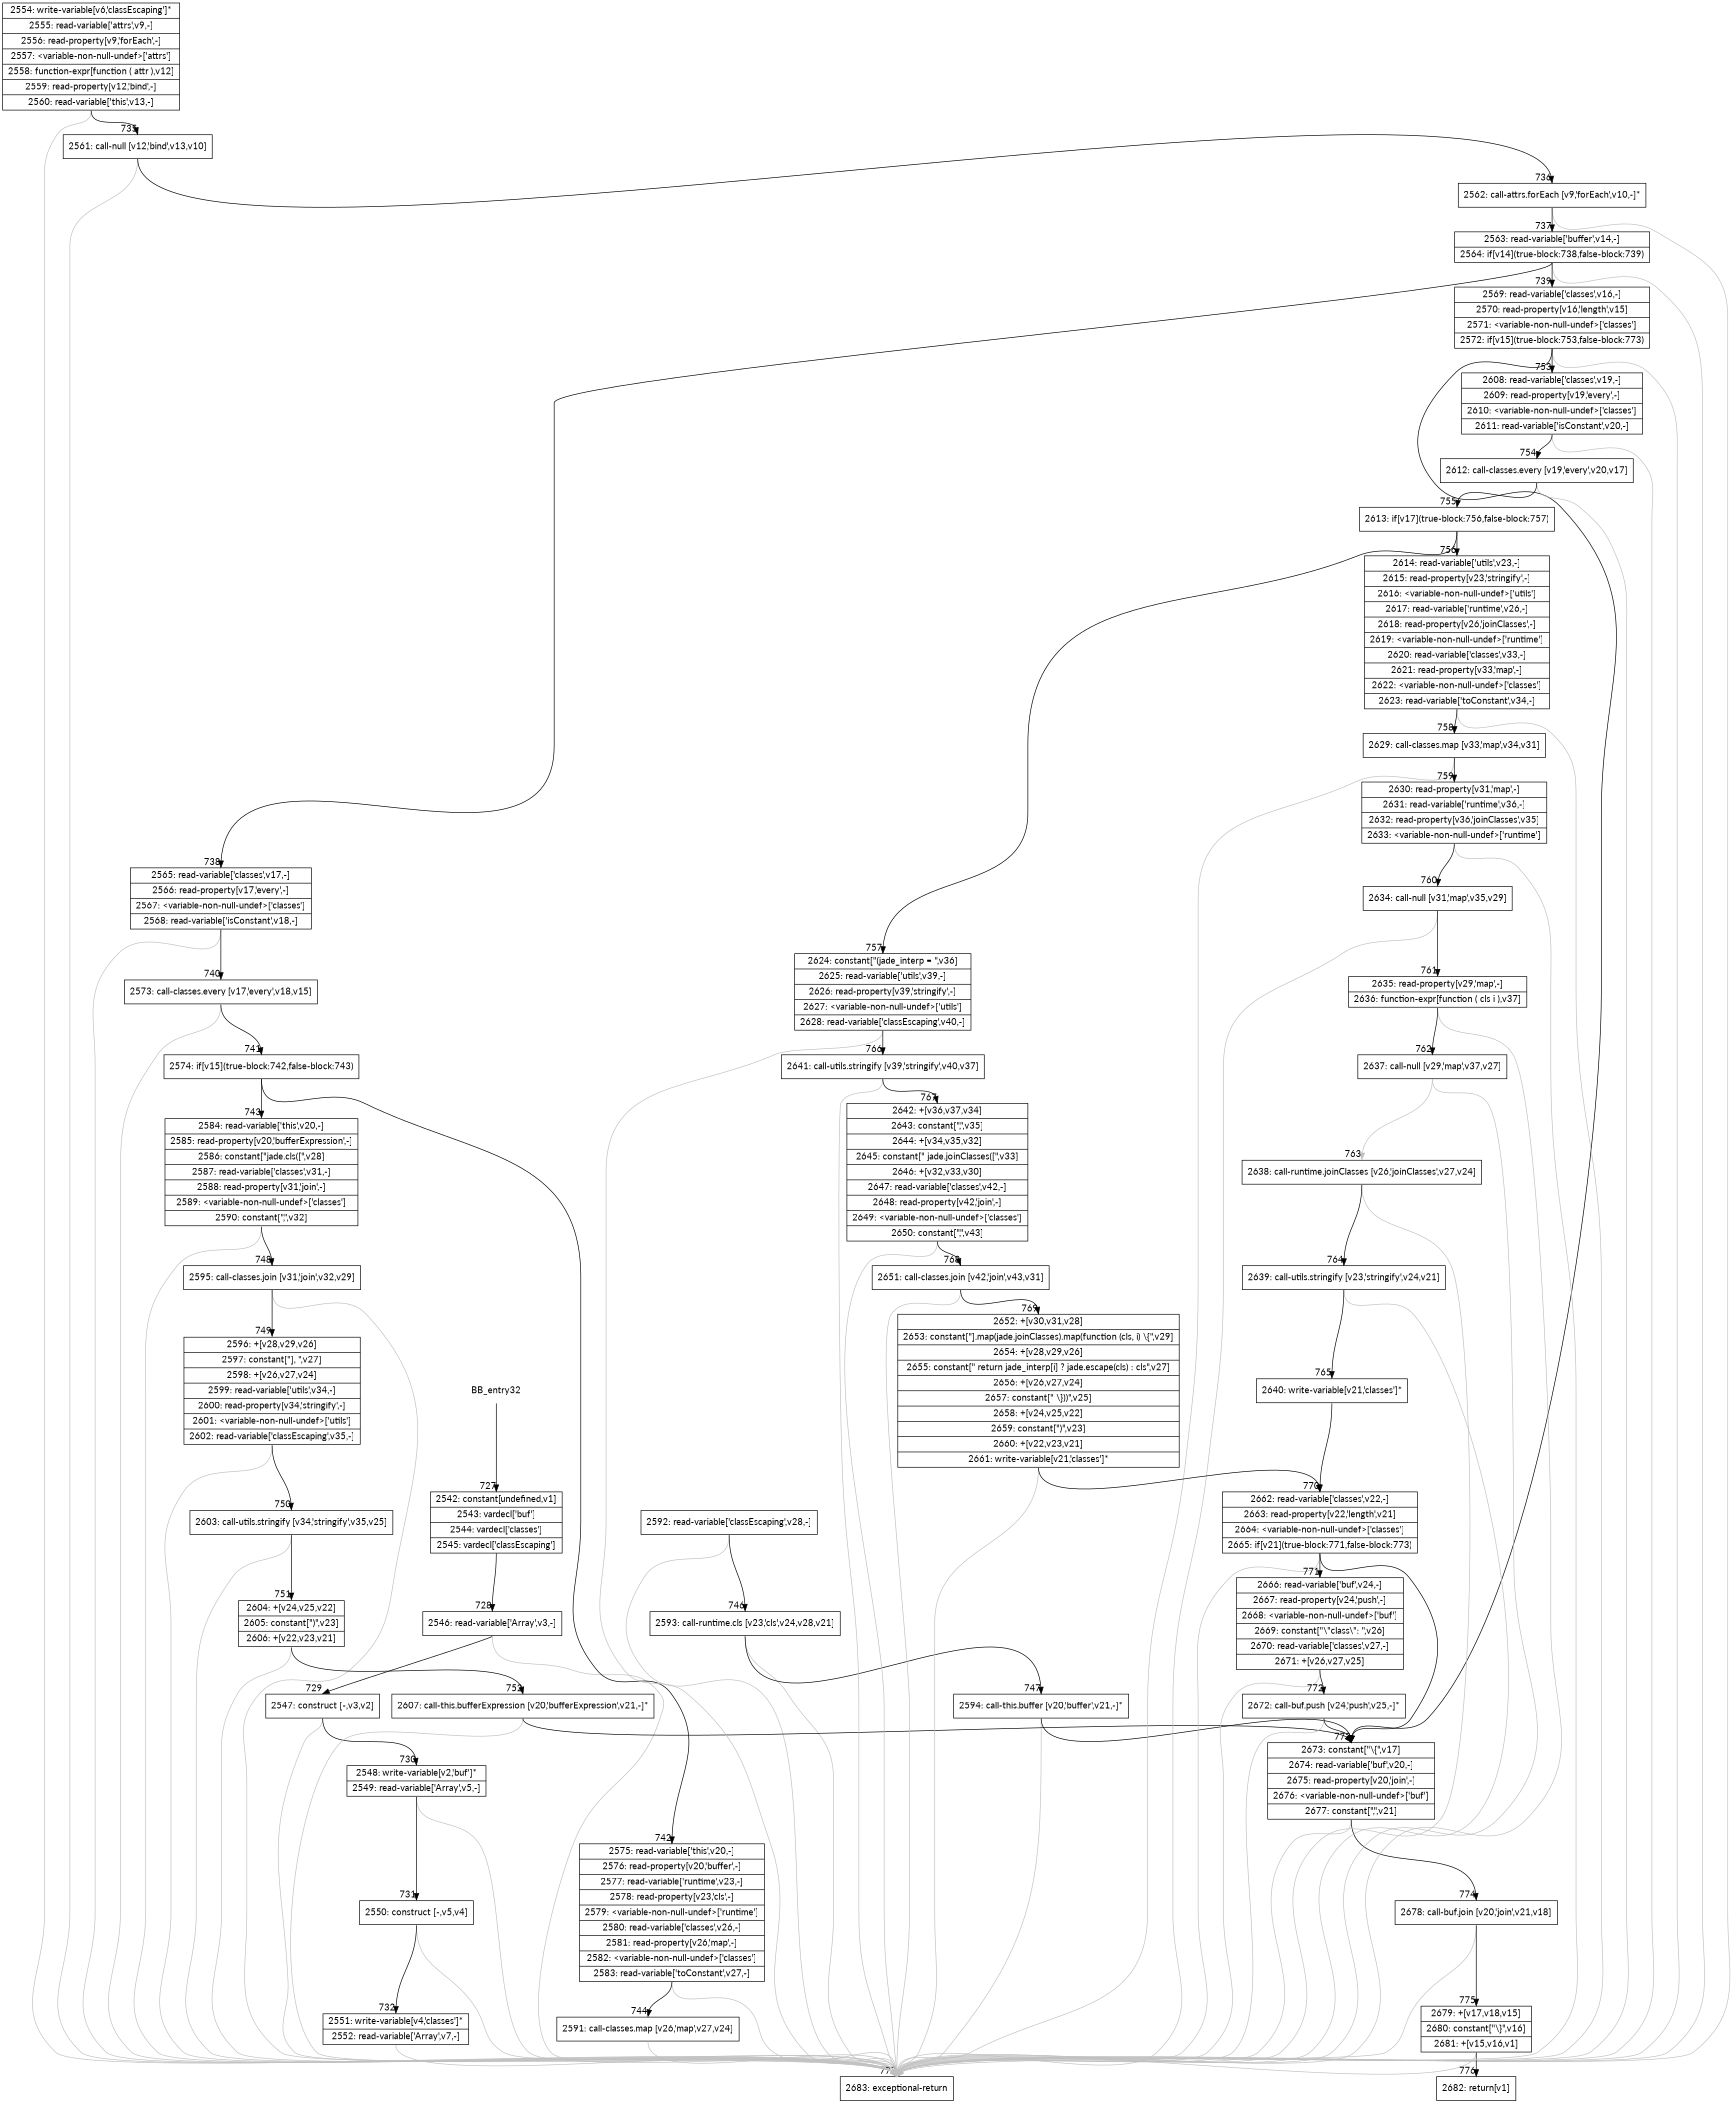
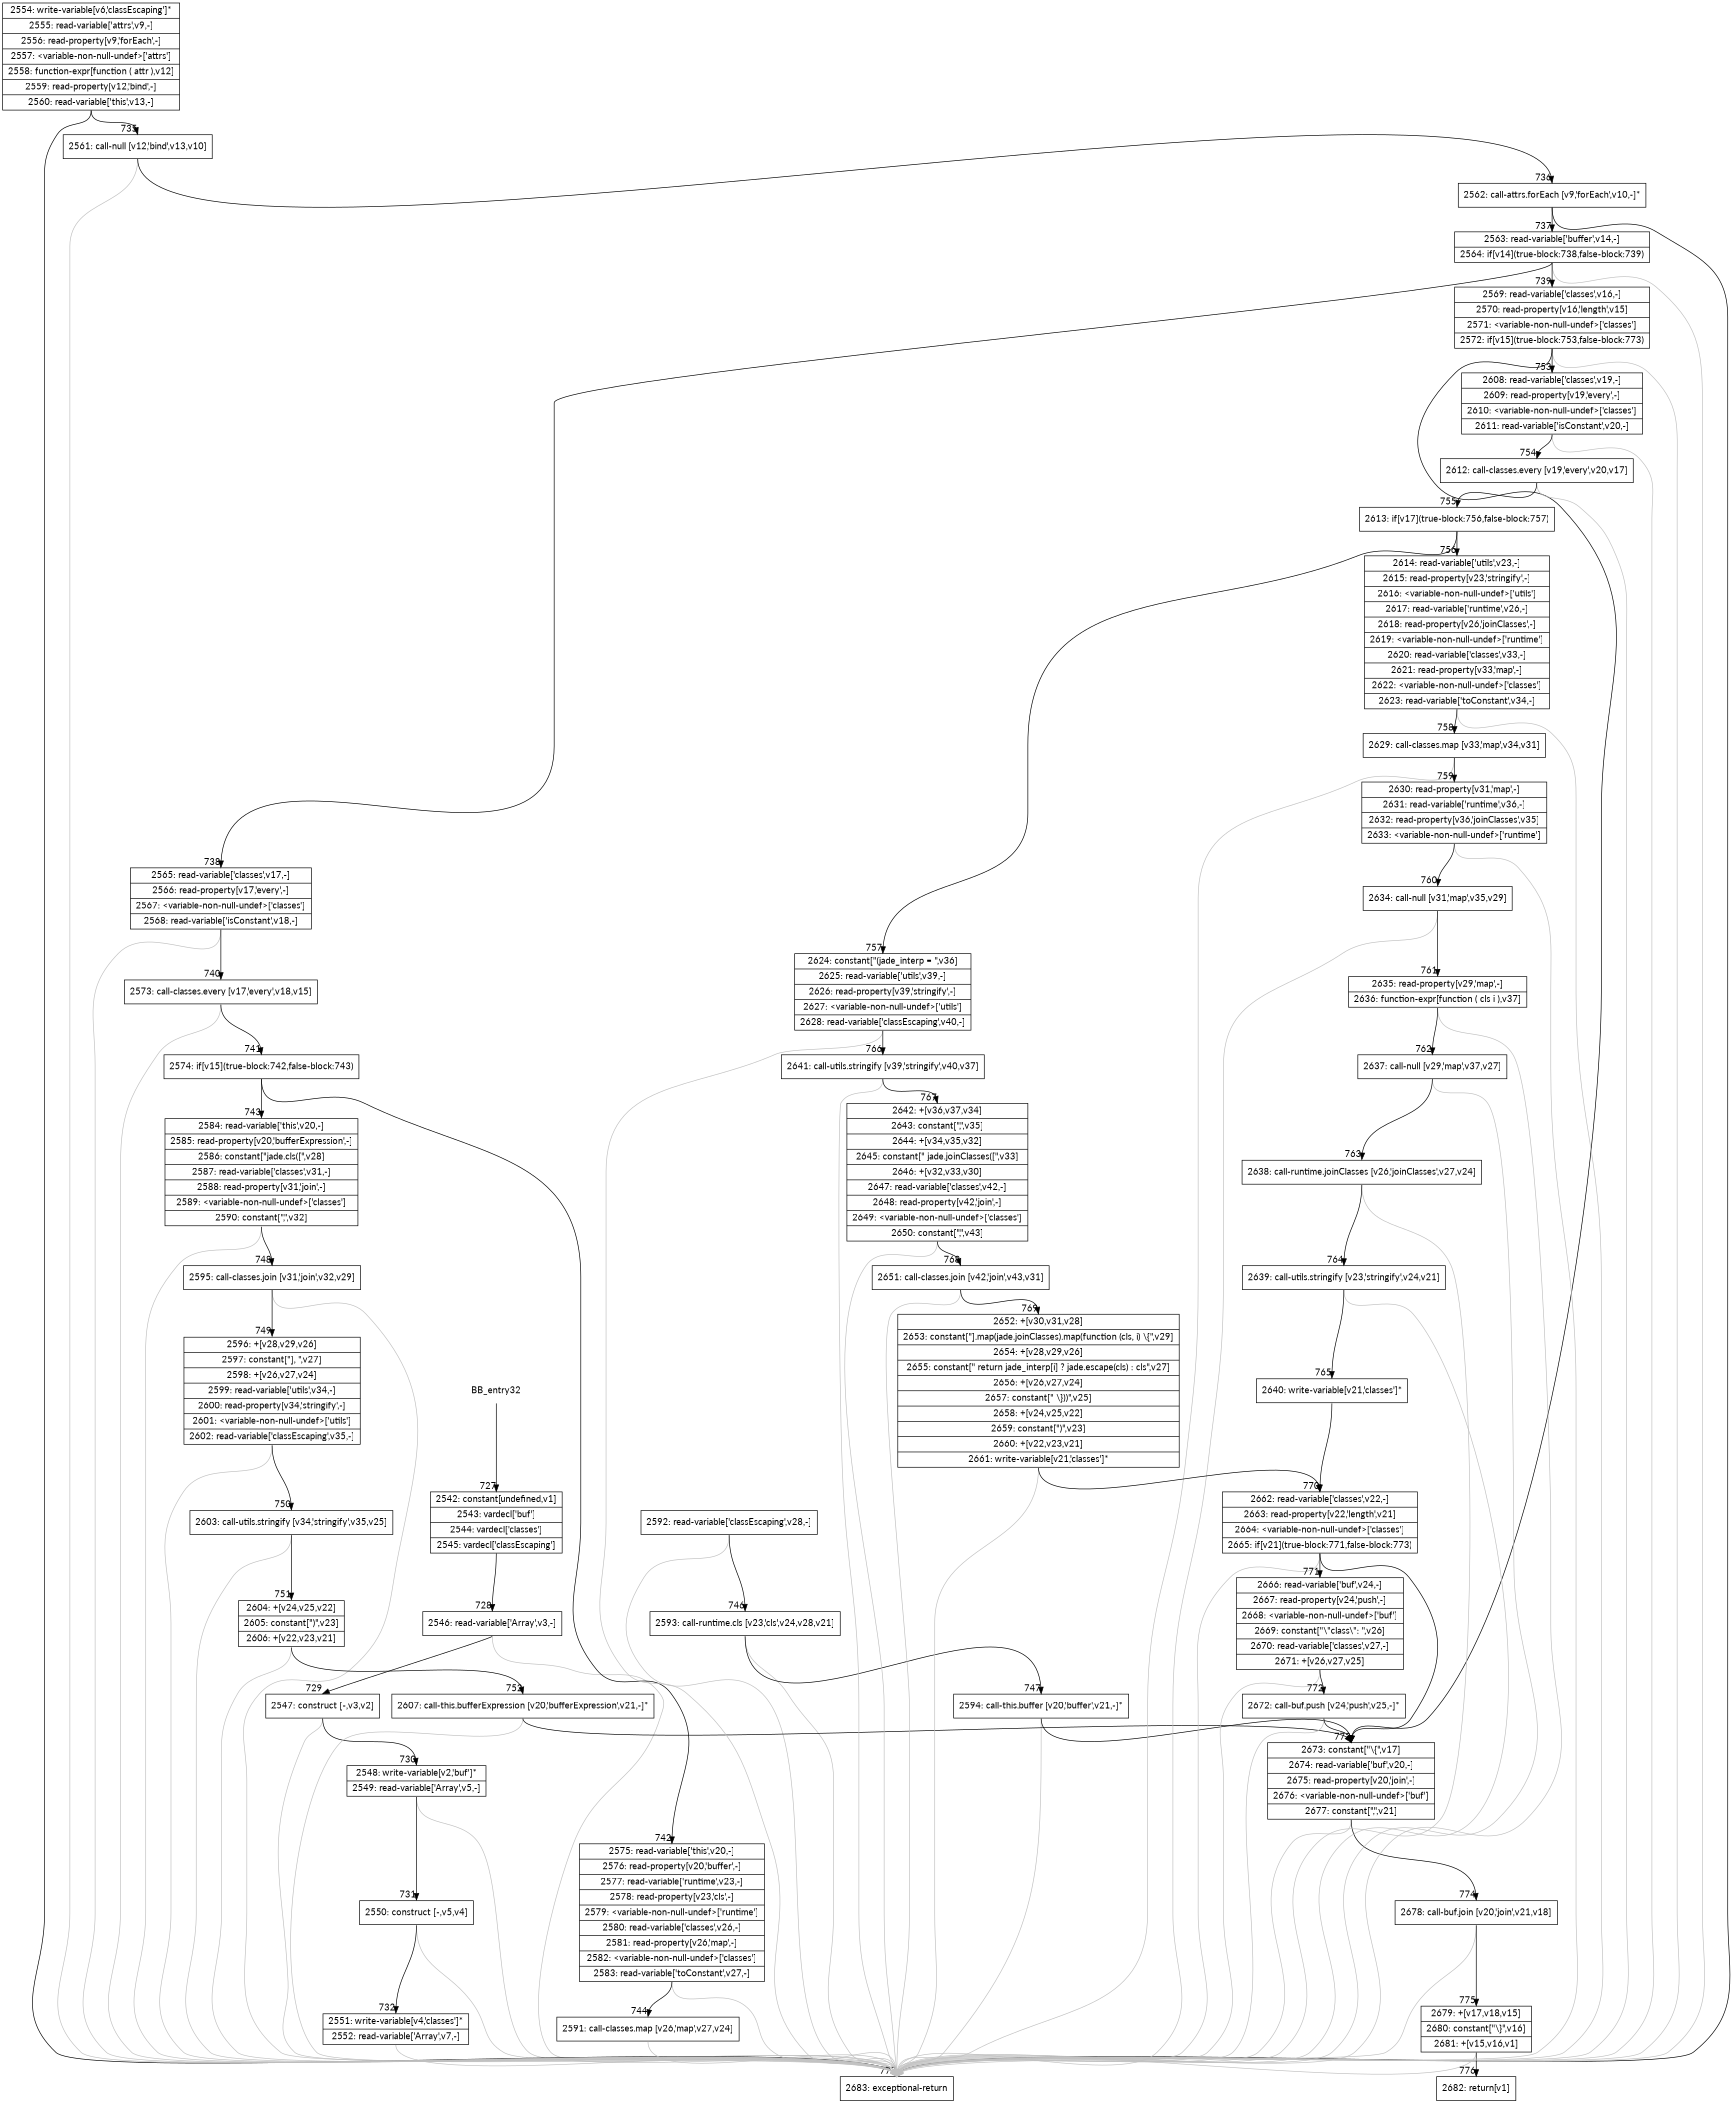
(1400, 1118) -> (1400, 1118)
(1728, 1469) -> (1728, 1469)
(45, 1493) -> (45, 1493)
